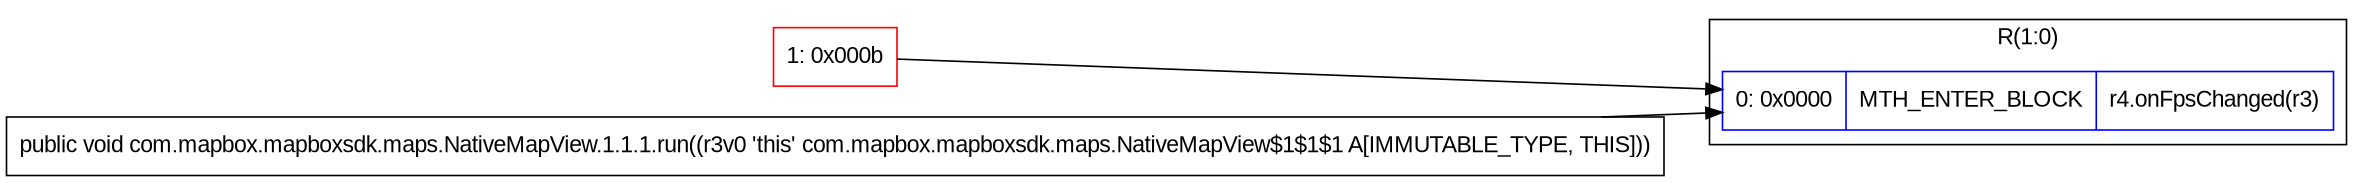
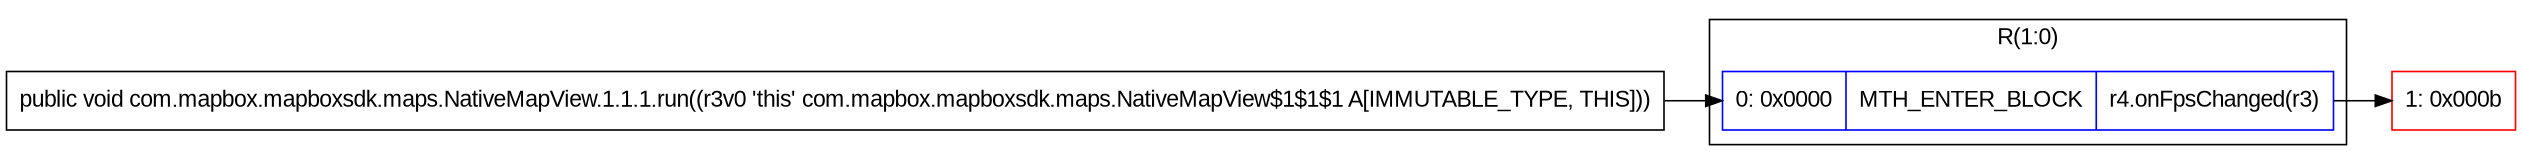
(1301, 74) -> (2356, 101)
